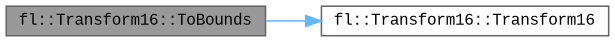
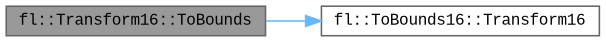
(465, 21) -> (460, 21)
